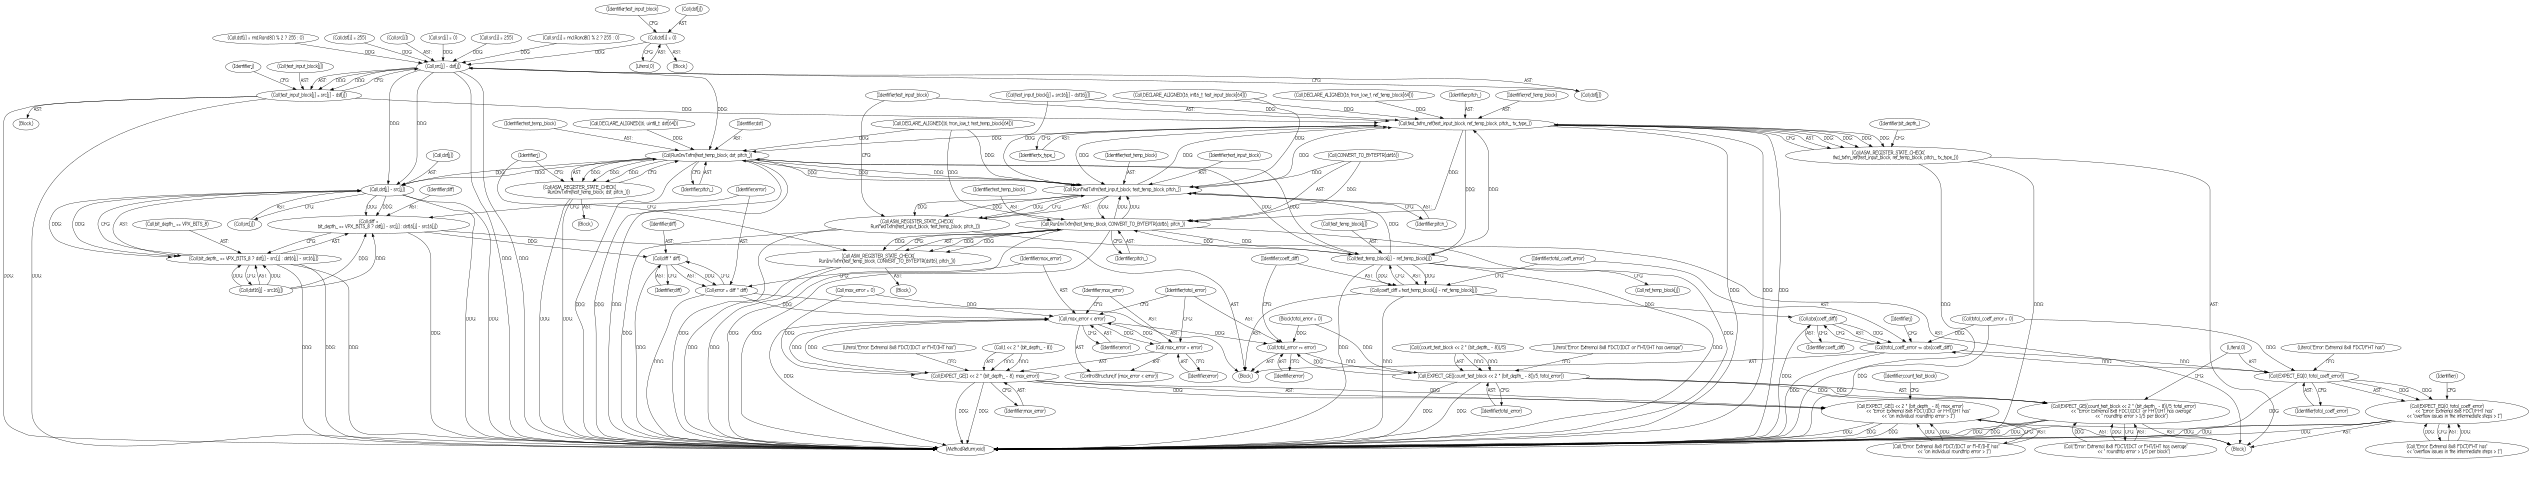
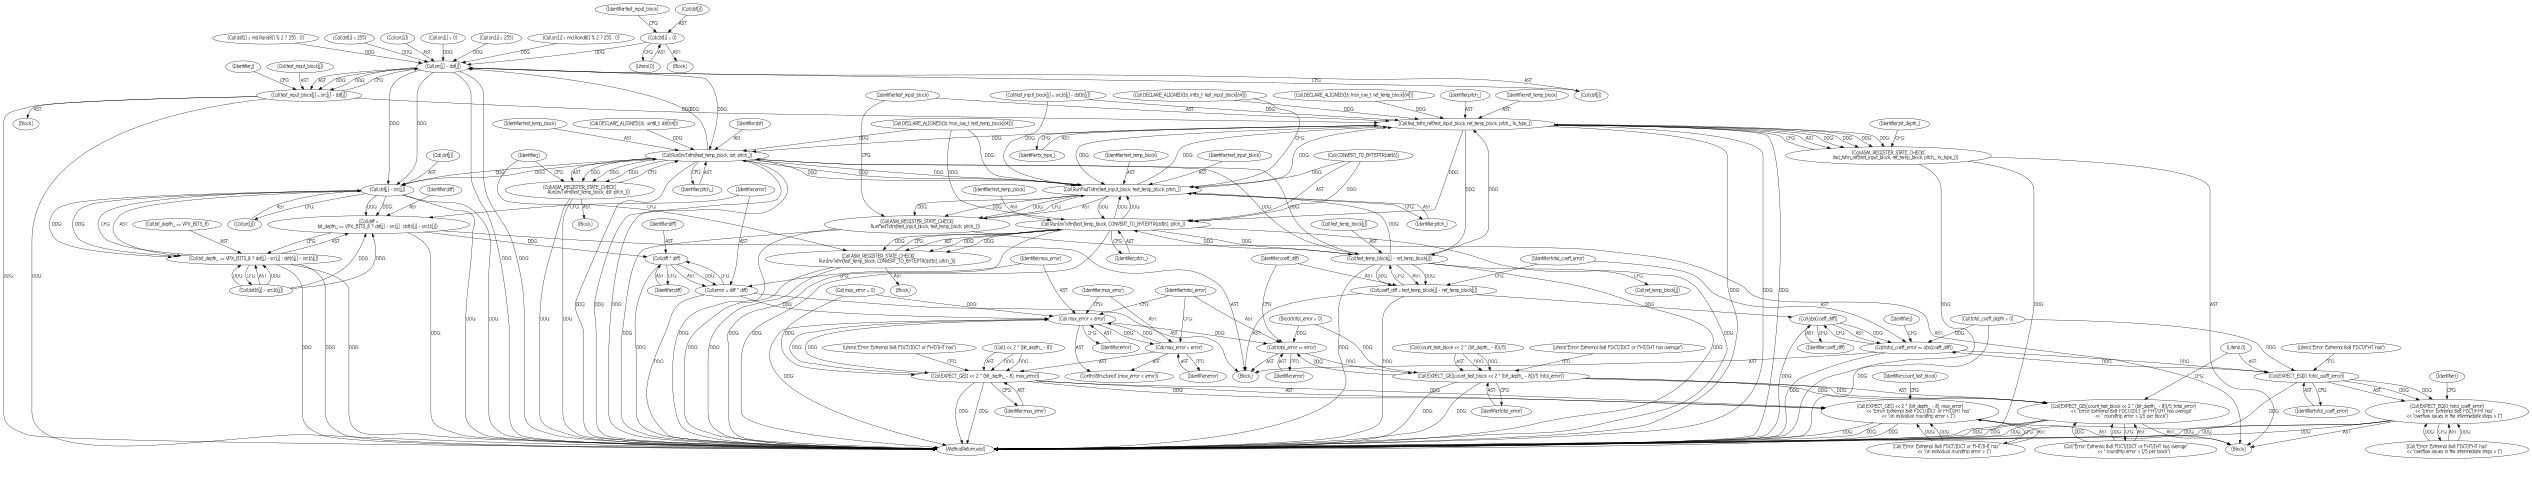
none -> (604, 86)
(1301, 138) -> (1301, 138)
(1988, 319) -> (1988, 319)
